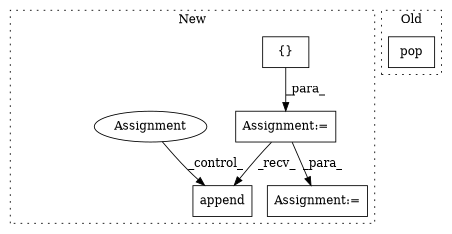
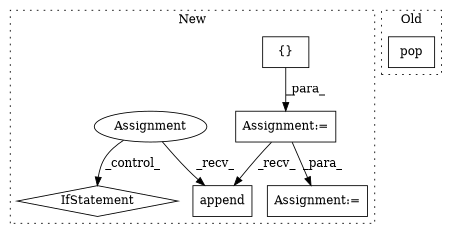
(216, 164) -> (216, 164)
none -> (98, 201)
